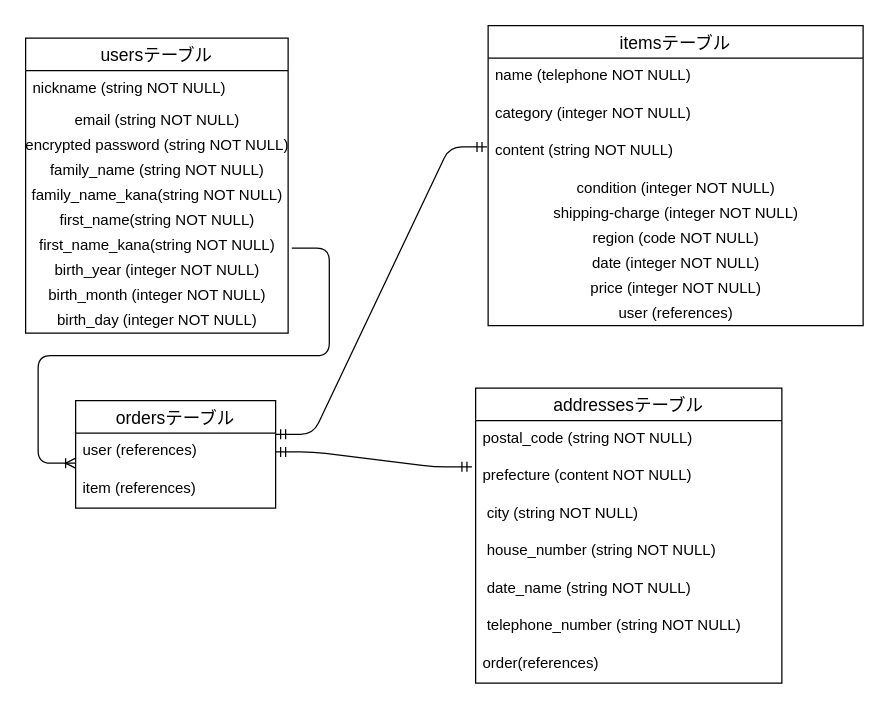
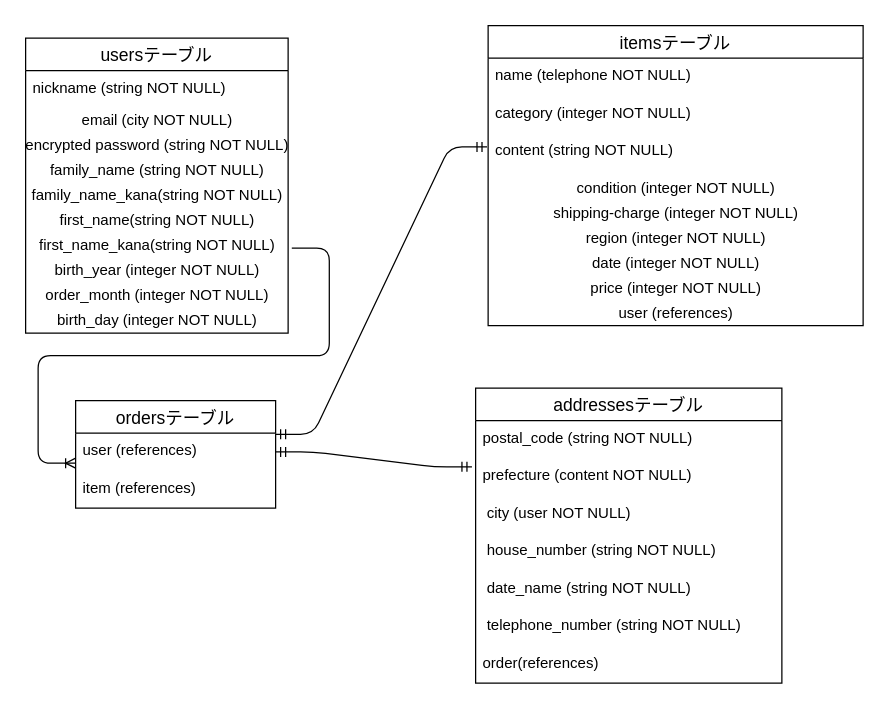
(158, 121) -> (158, 121)
(676, 238) -> (676, 238)
(158, 296) -> (158, 296)
(565, 513) -> (559, 513)
